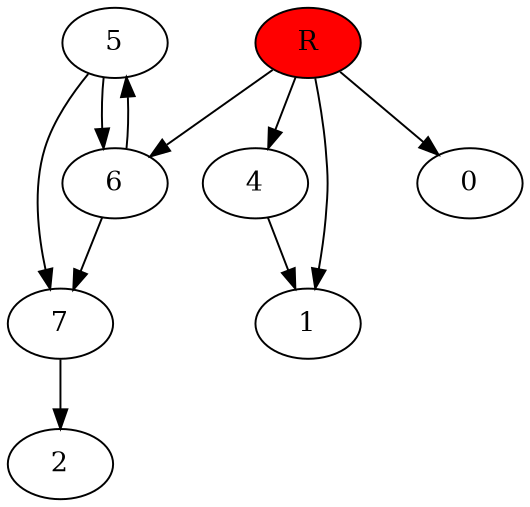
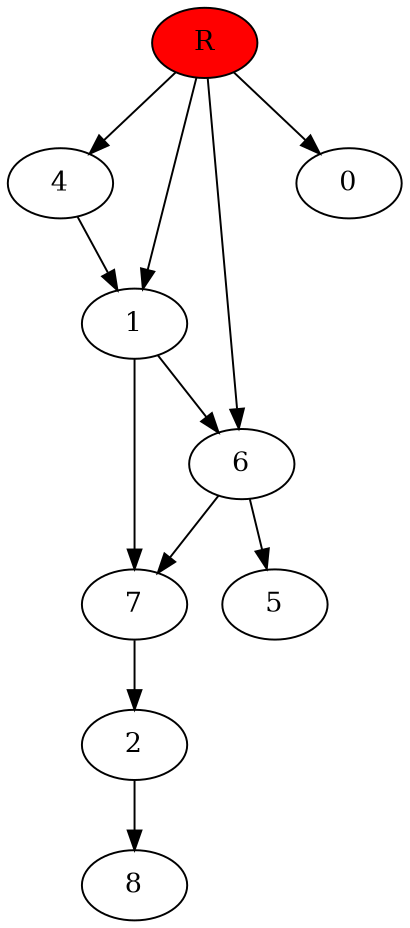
(102, 103) -> (182, 386)
(41, 166) -> (135, 454)
none -> (135, 885)
